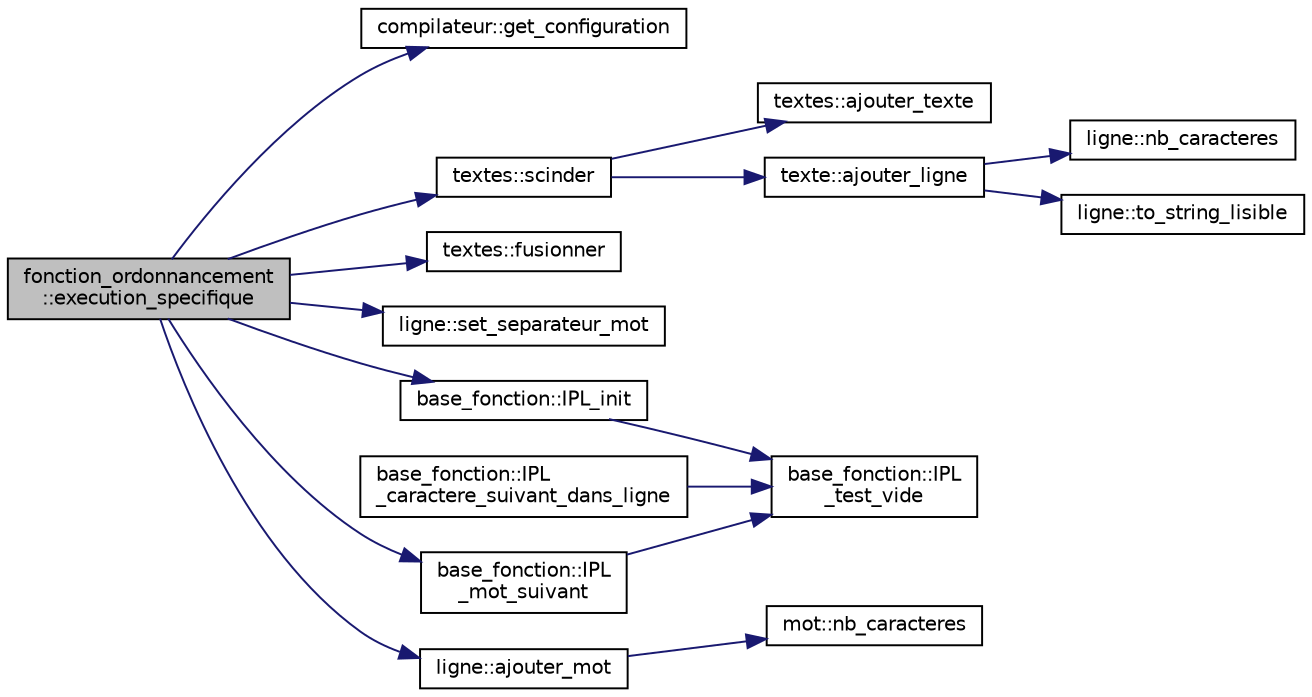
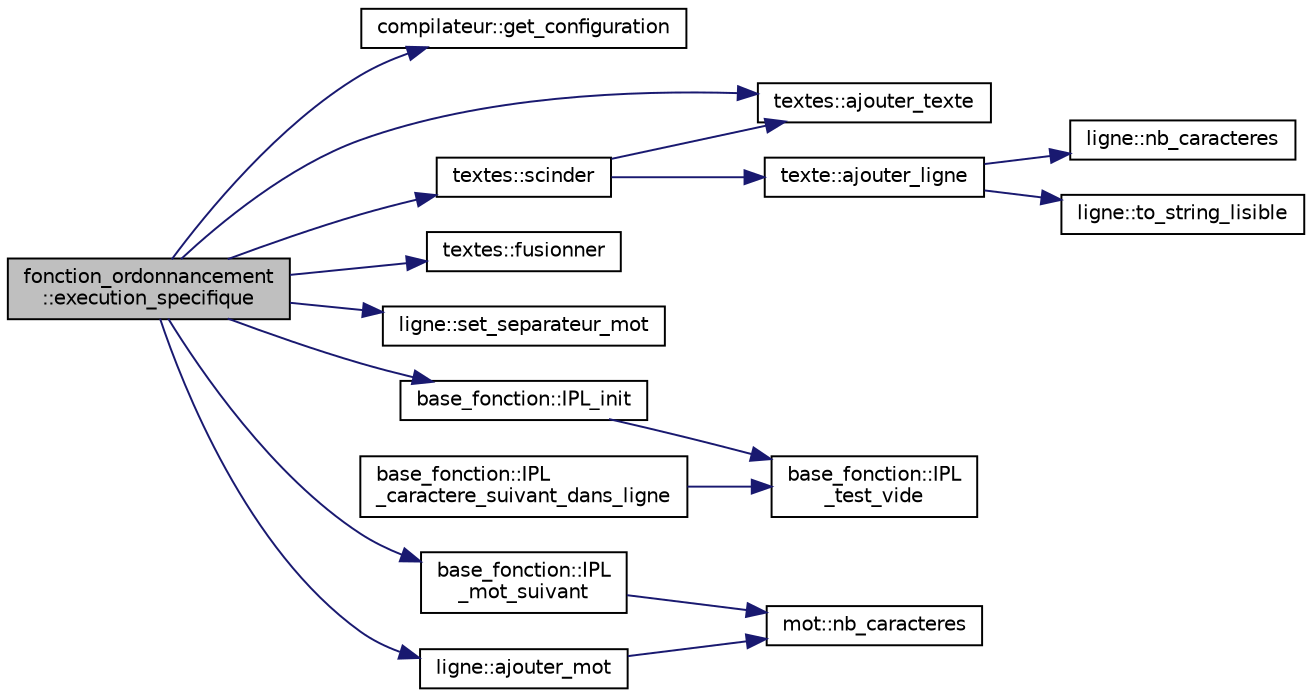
none -> (440, 118)
(690, 537) -> (687, 603)
